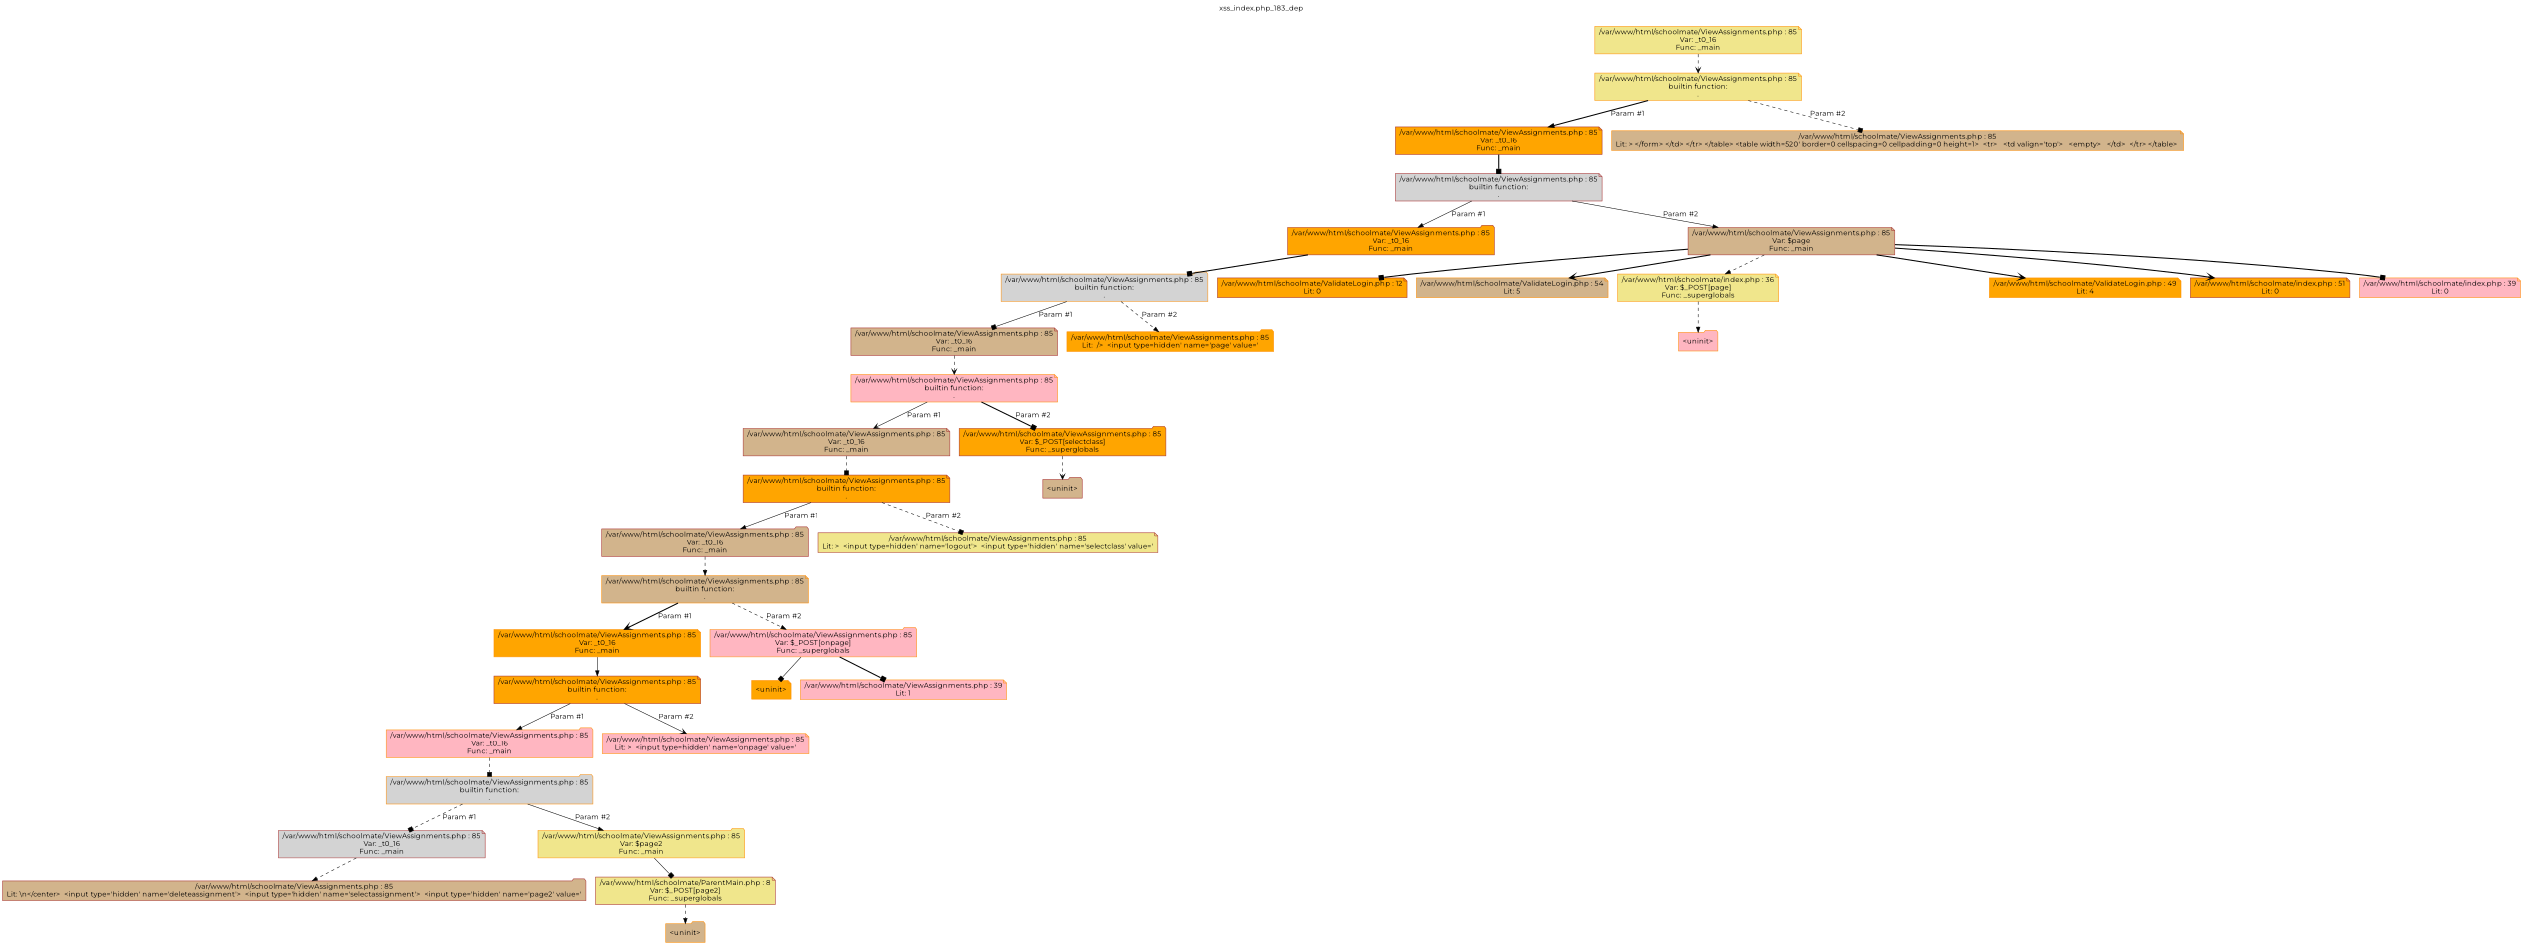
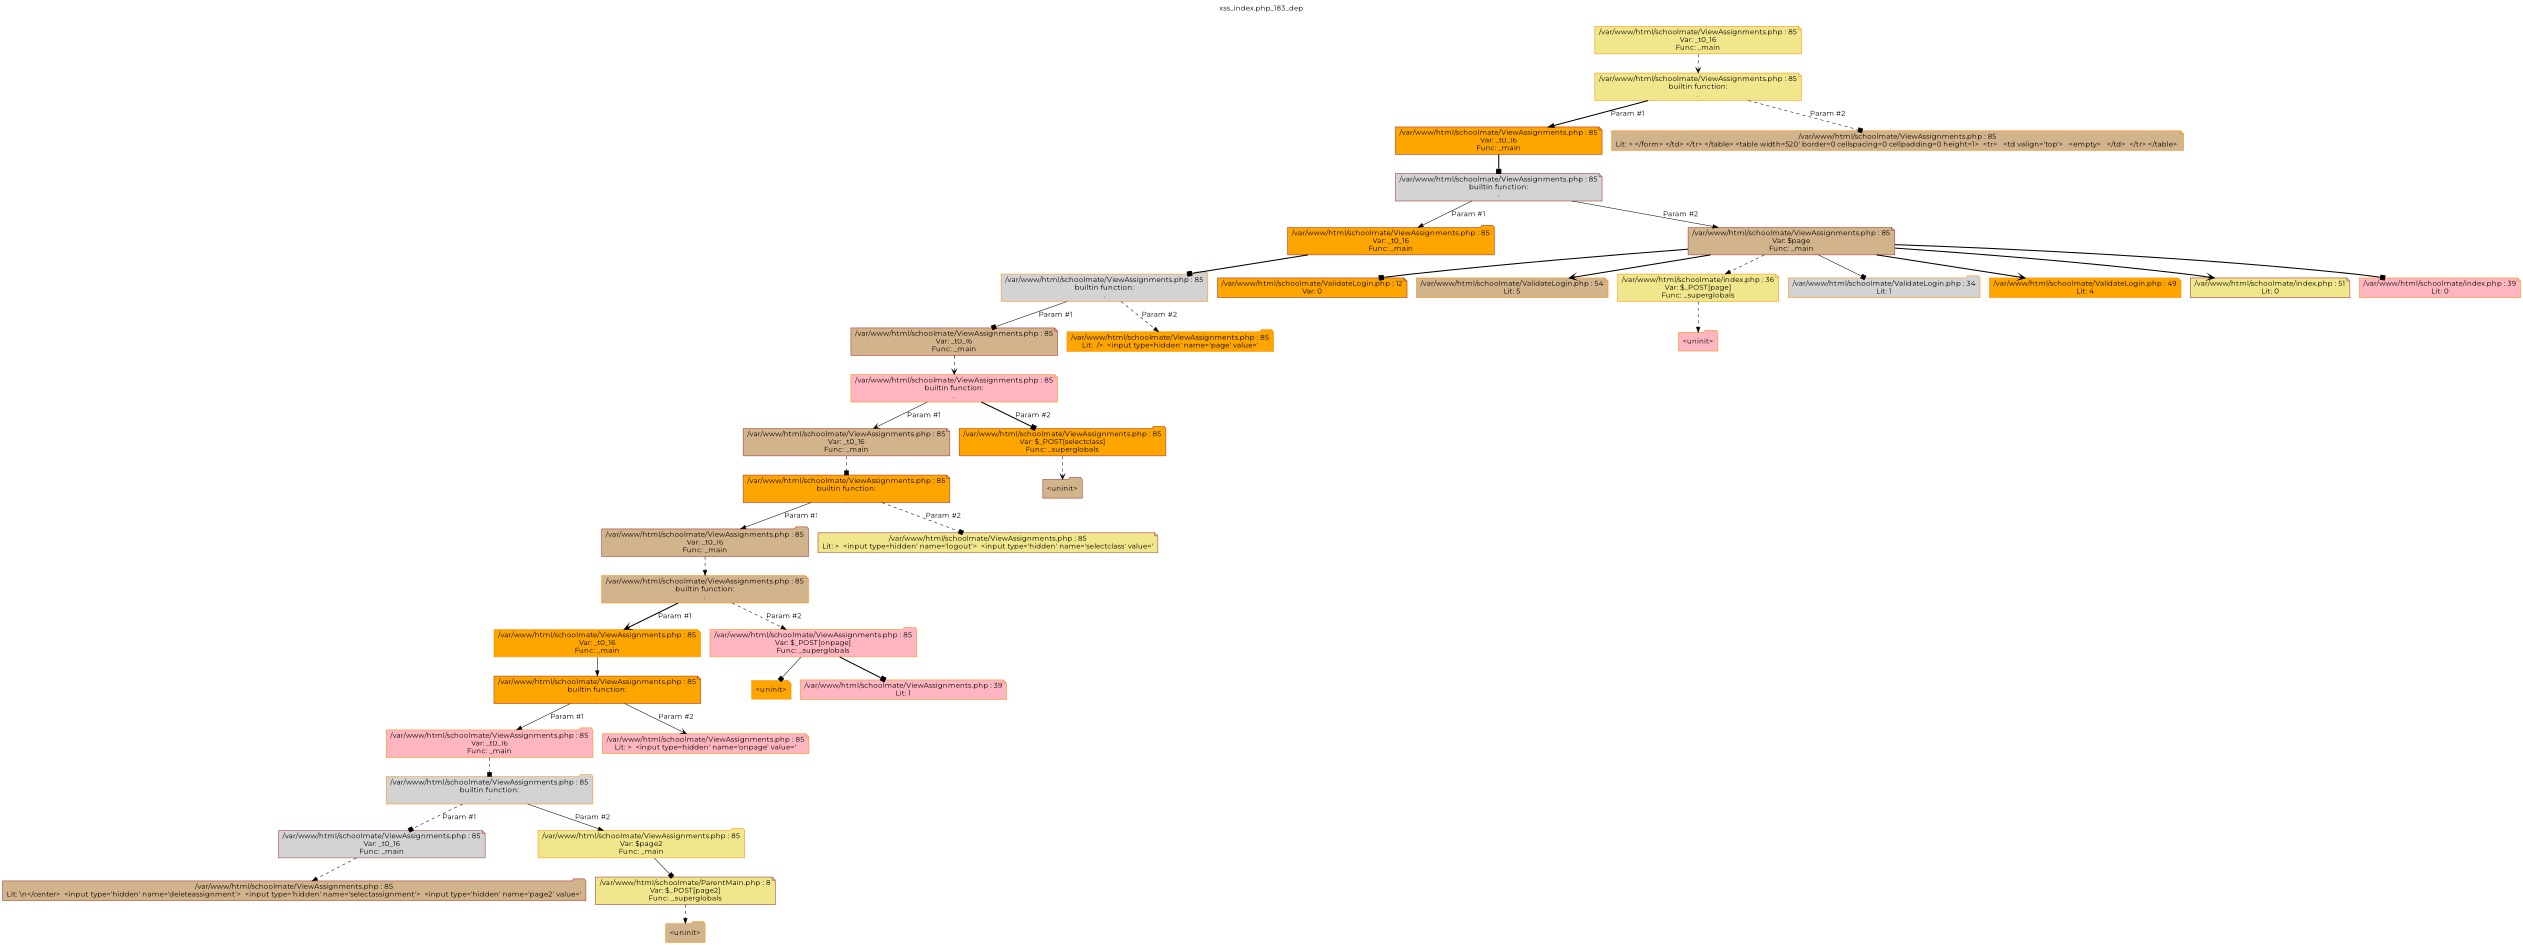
(1312, 288) -> (1312, 288)
none -> (1884, 288)
(2270, 288) -> (2270, 288)
